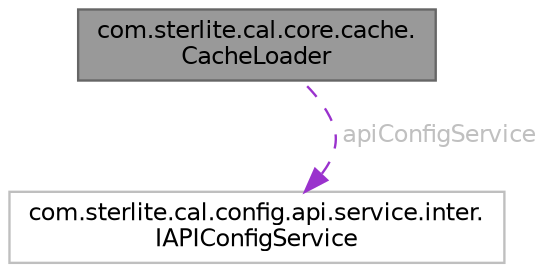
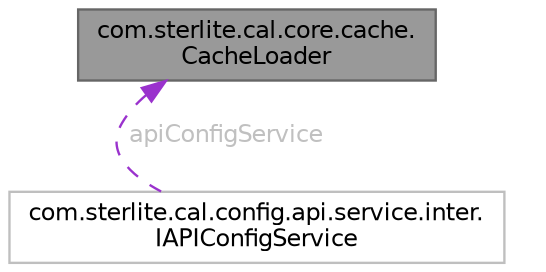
(333, 124) -> (118, 148)
